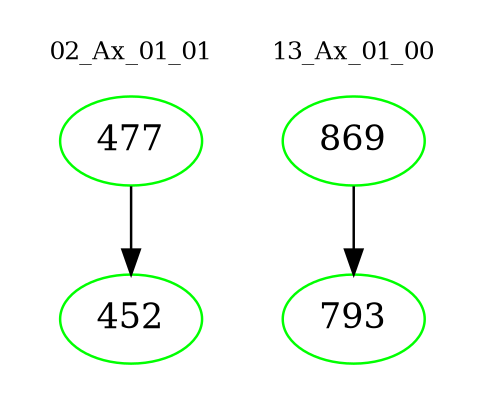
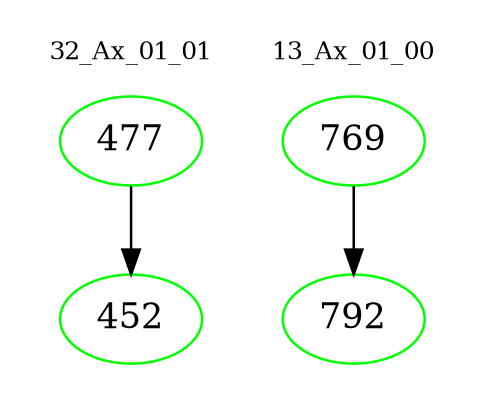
(131, 53) -> (131, 53)
(354, 141) -> (354, 141)
(354, 319) -> (354, 319)
